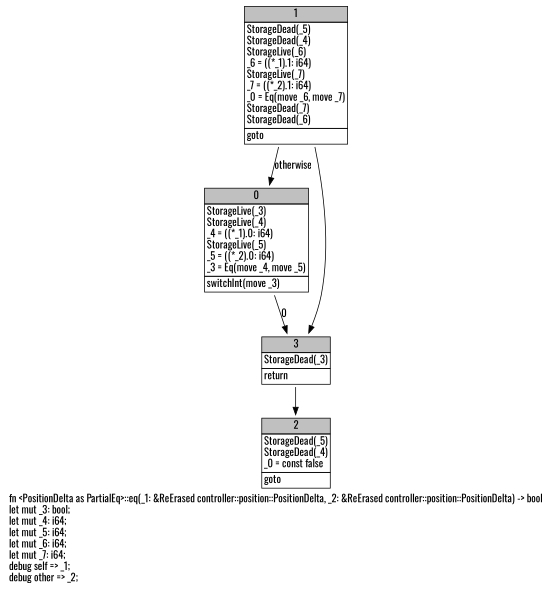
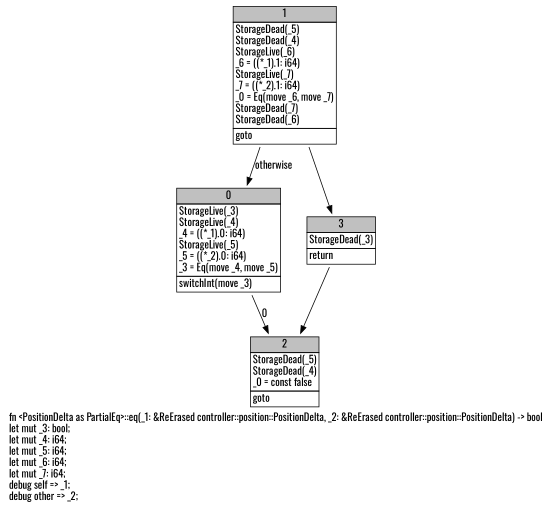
(280, 311) -> (259, 311)
